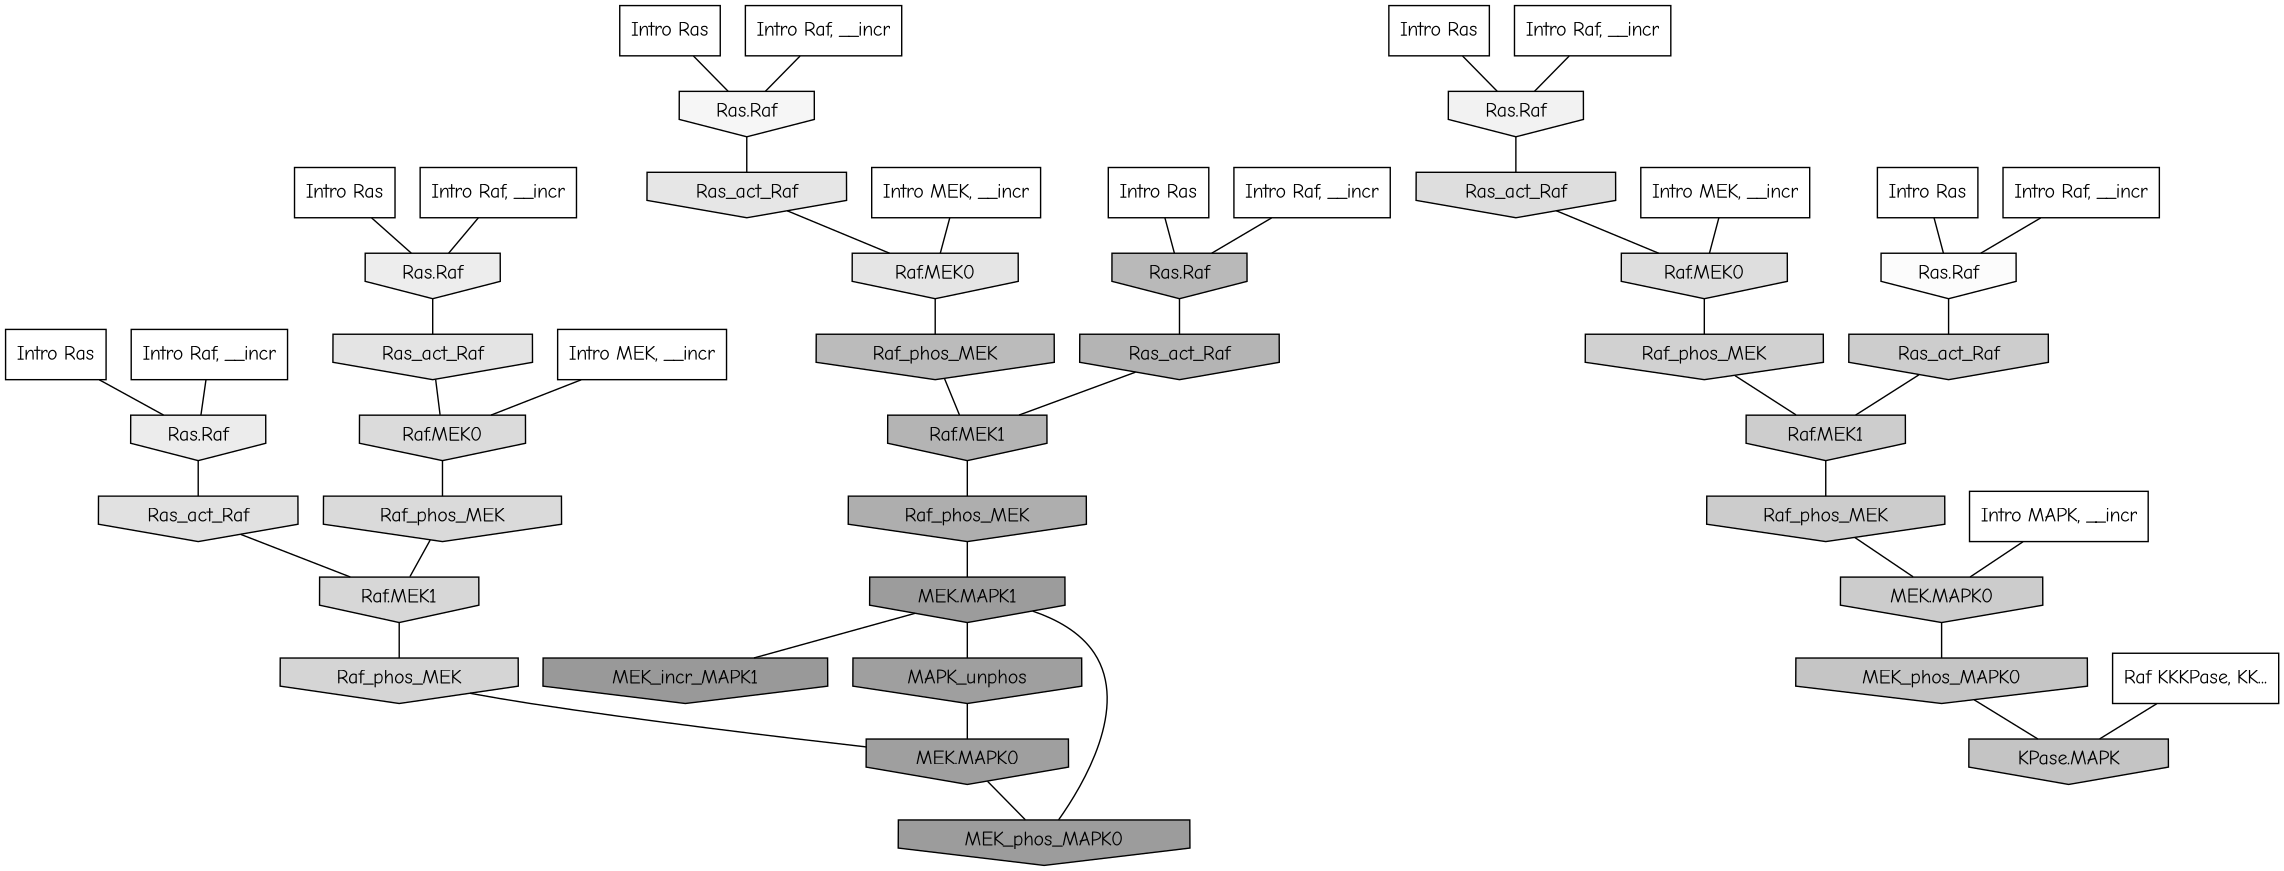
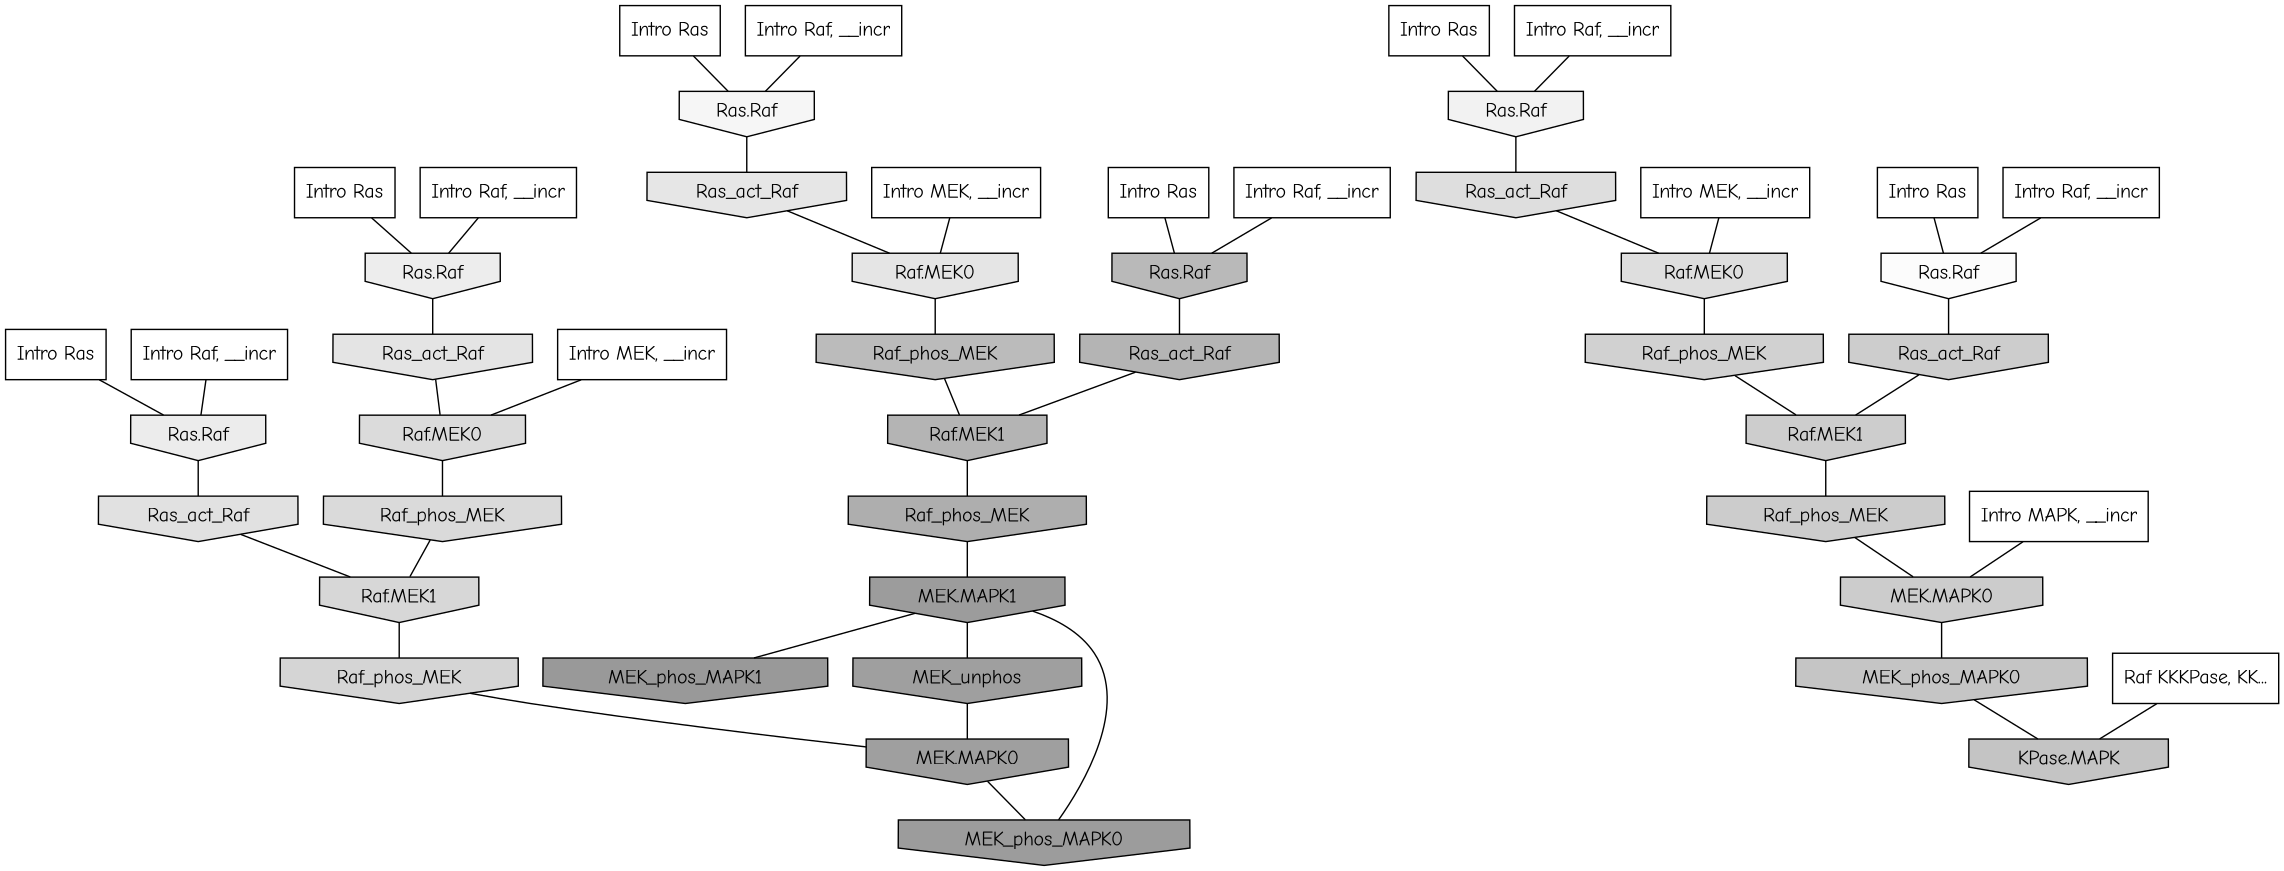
(685, 678) -> (685, 678)
(967, 678) -> (967, 678)
